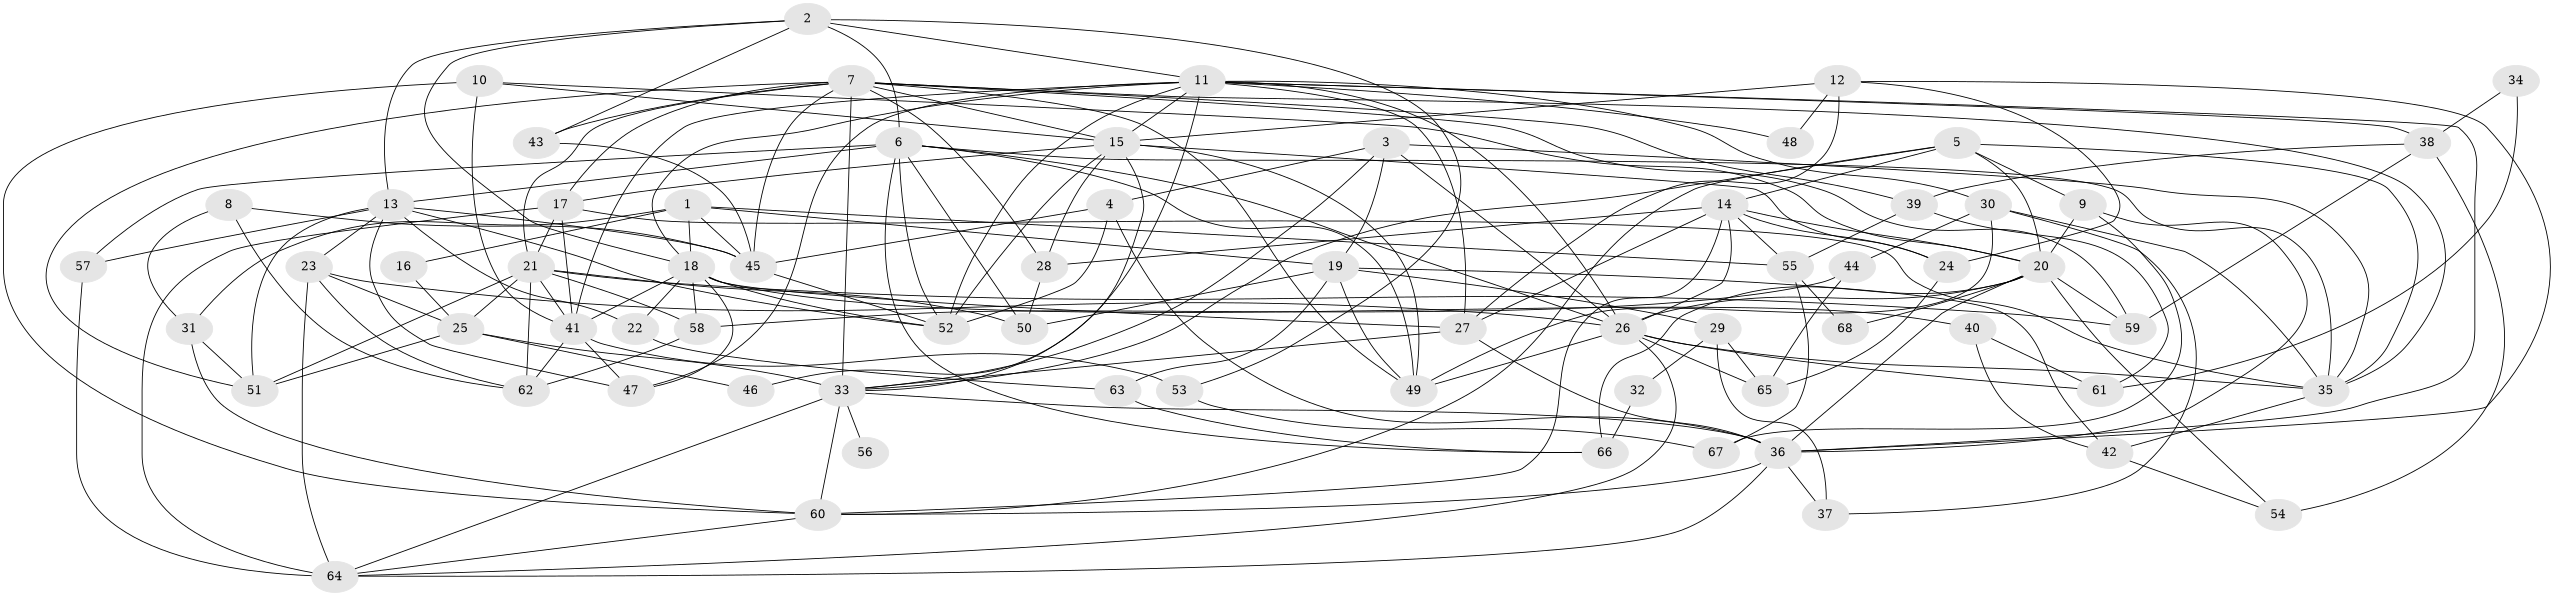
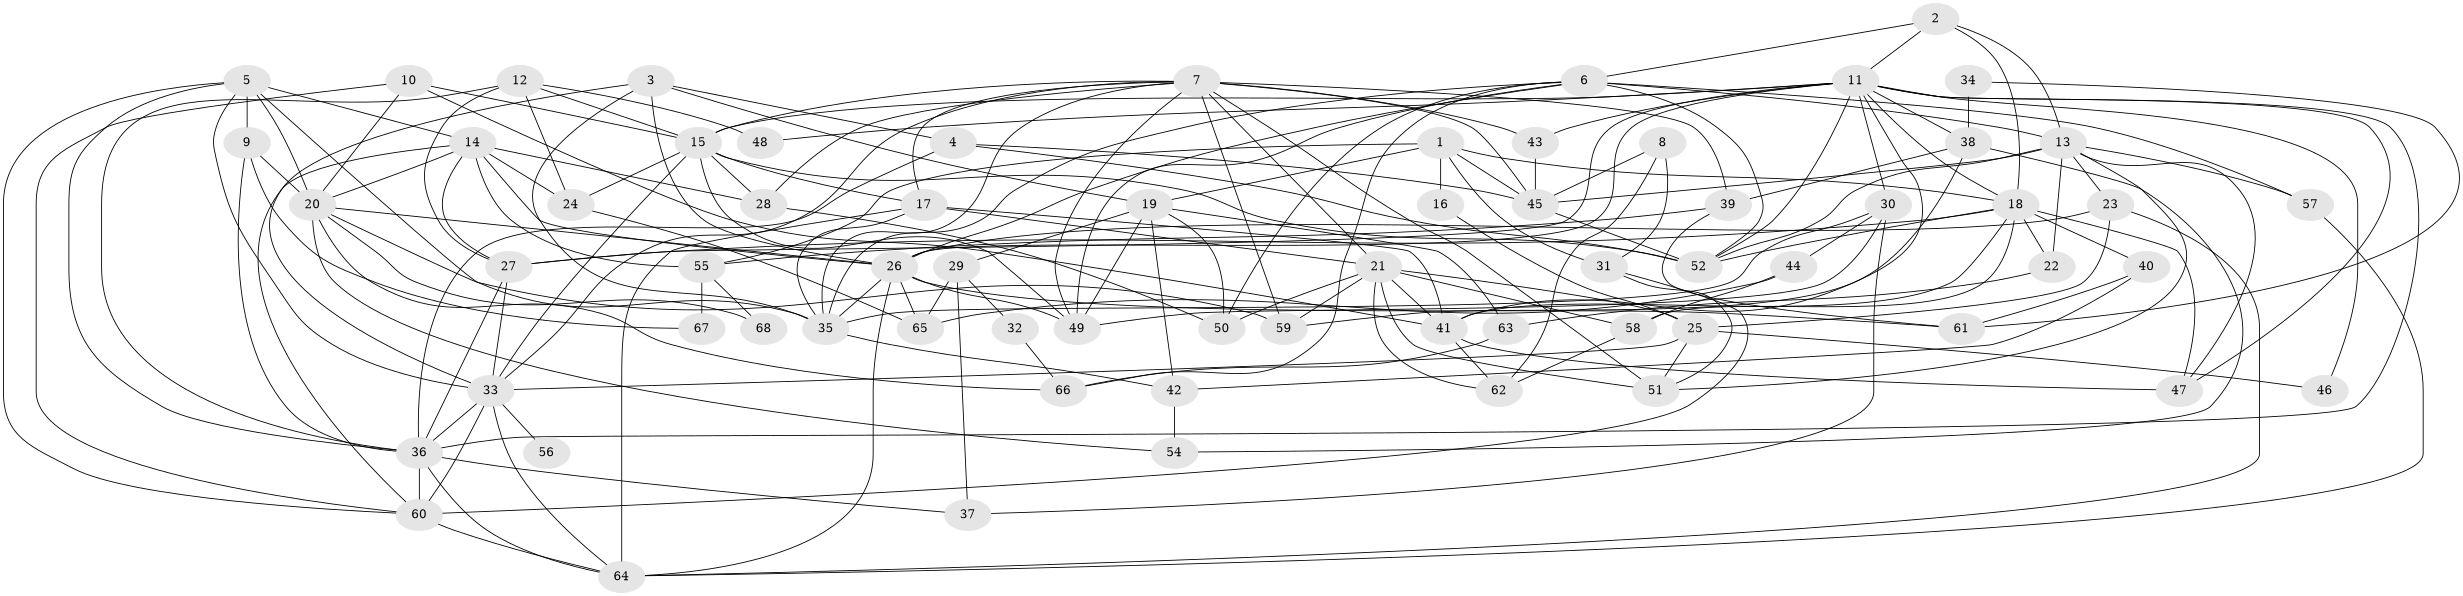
(672, 81) -> (1692, 101)
(1901, 348) -> (81, 335)
(406, 354) -> none
(1180, 391) -> none
